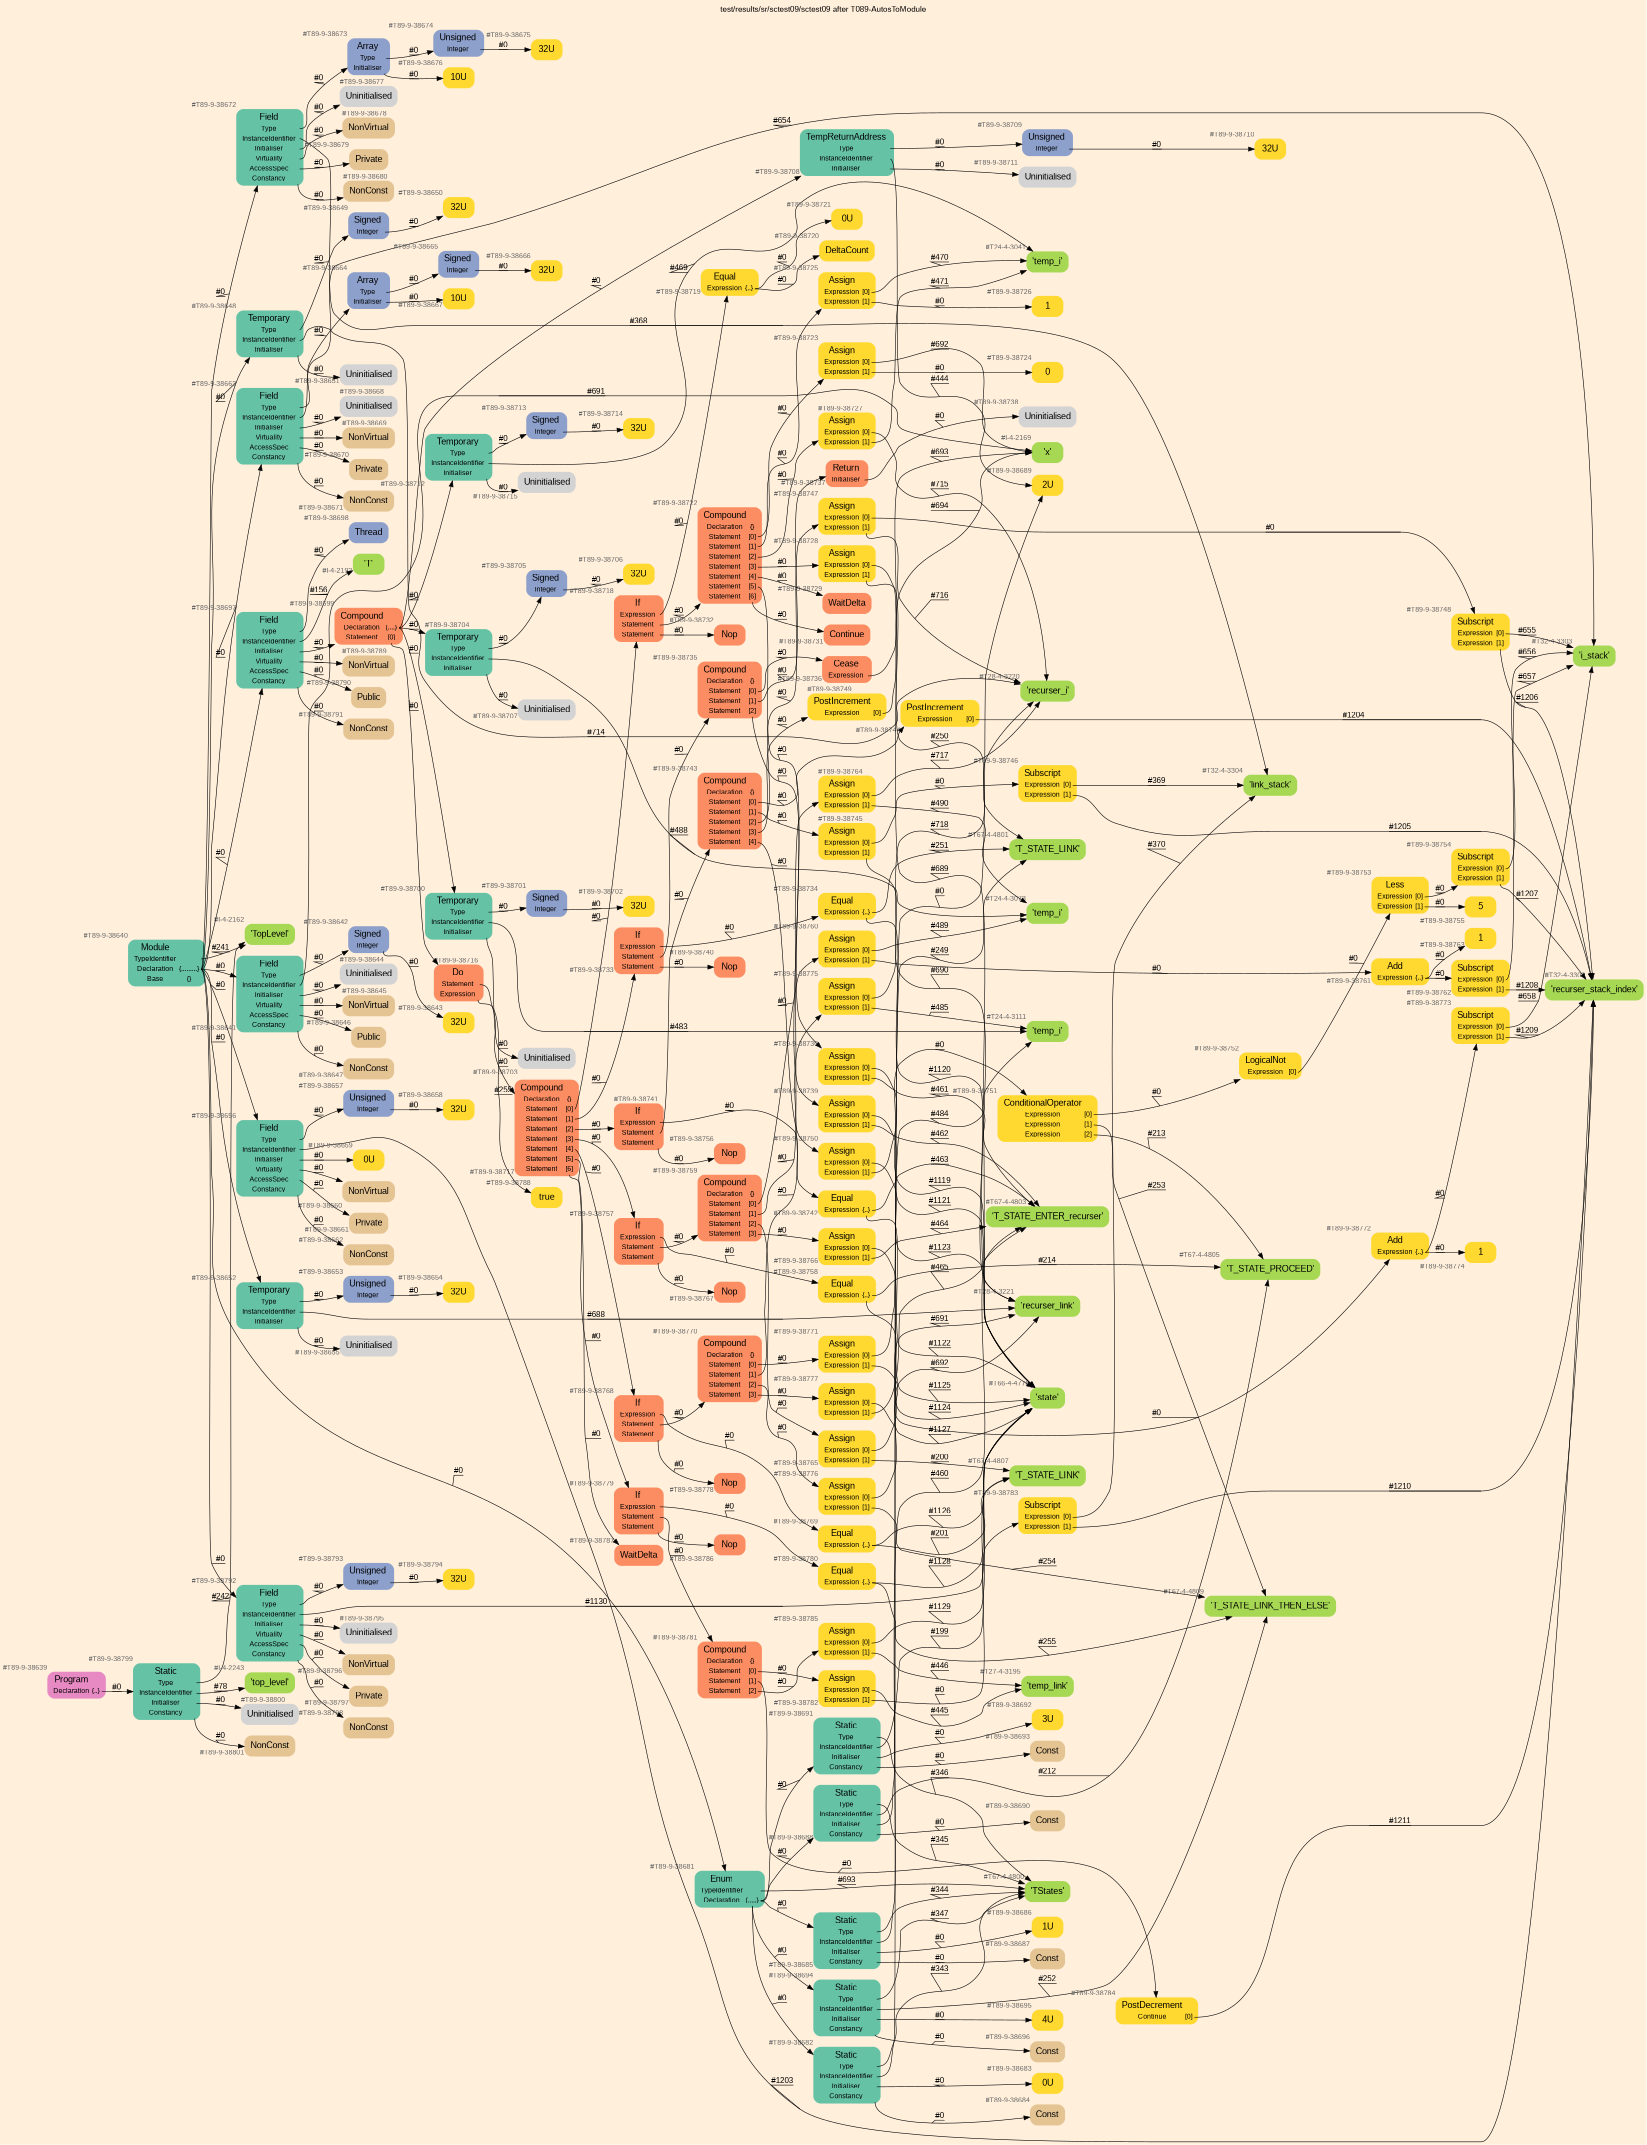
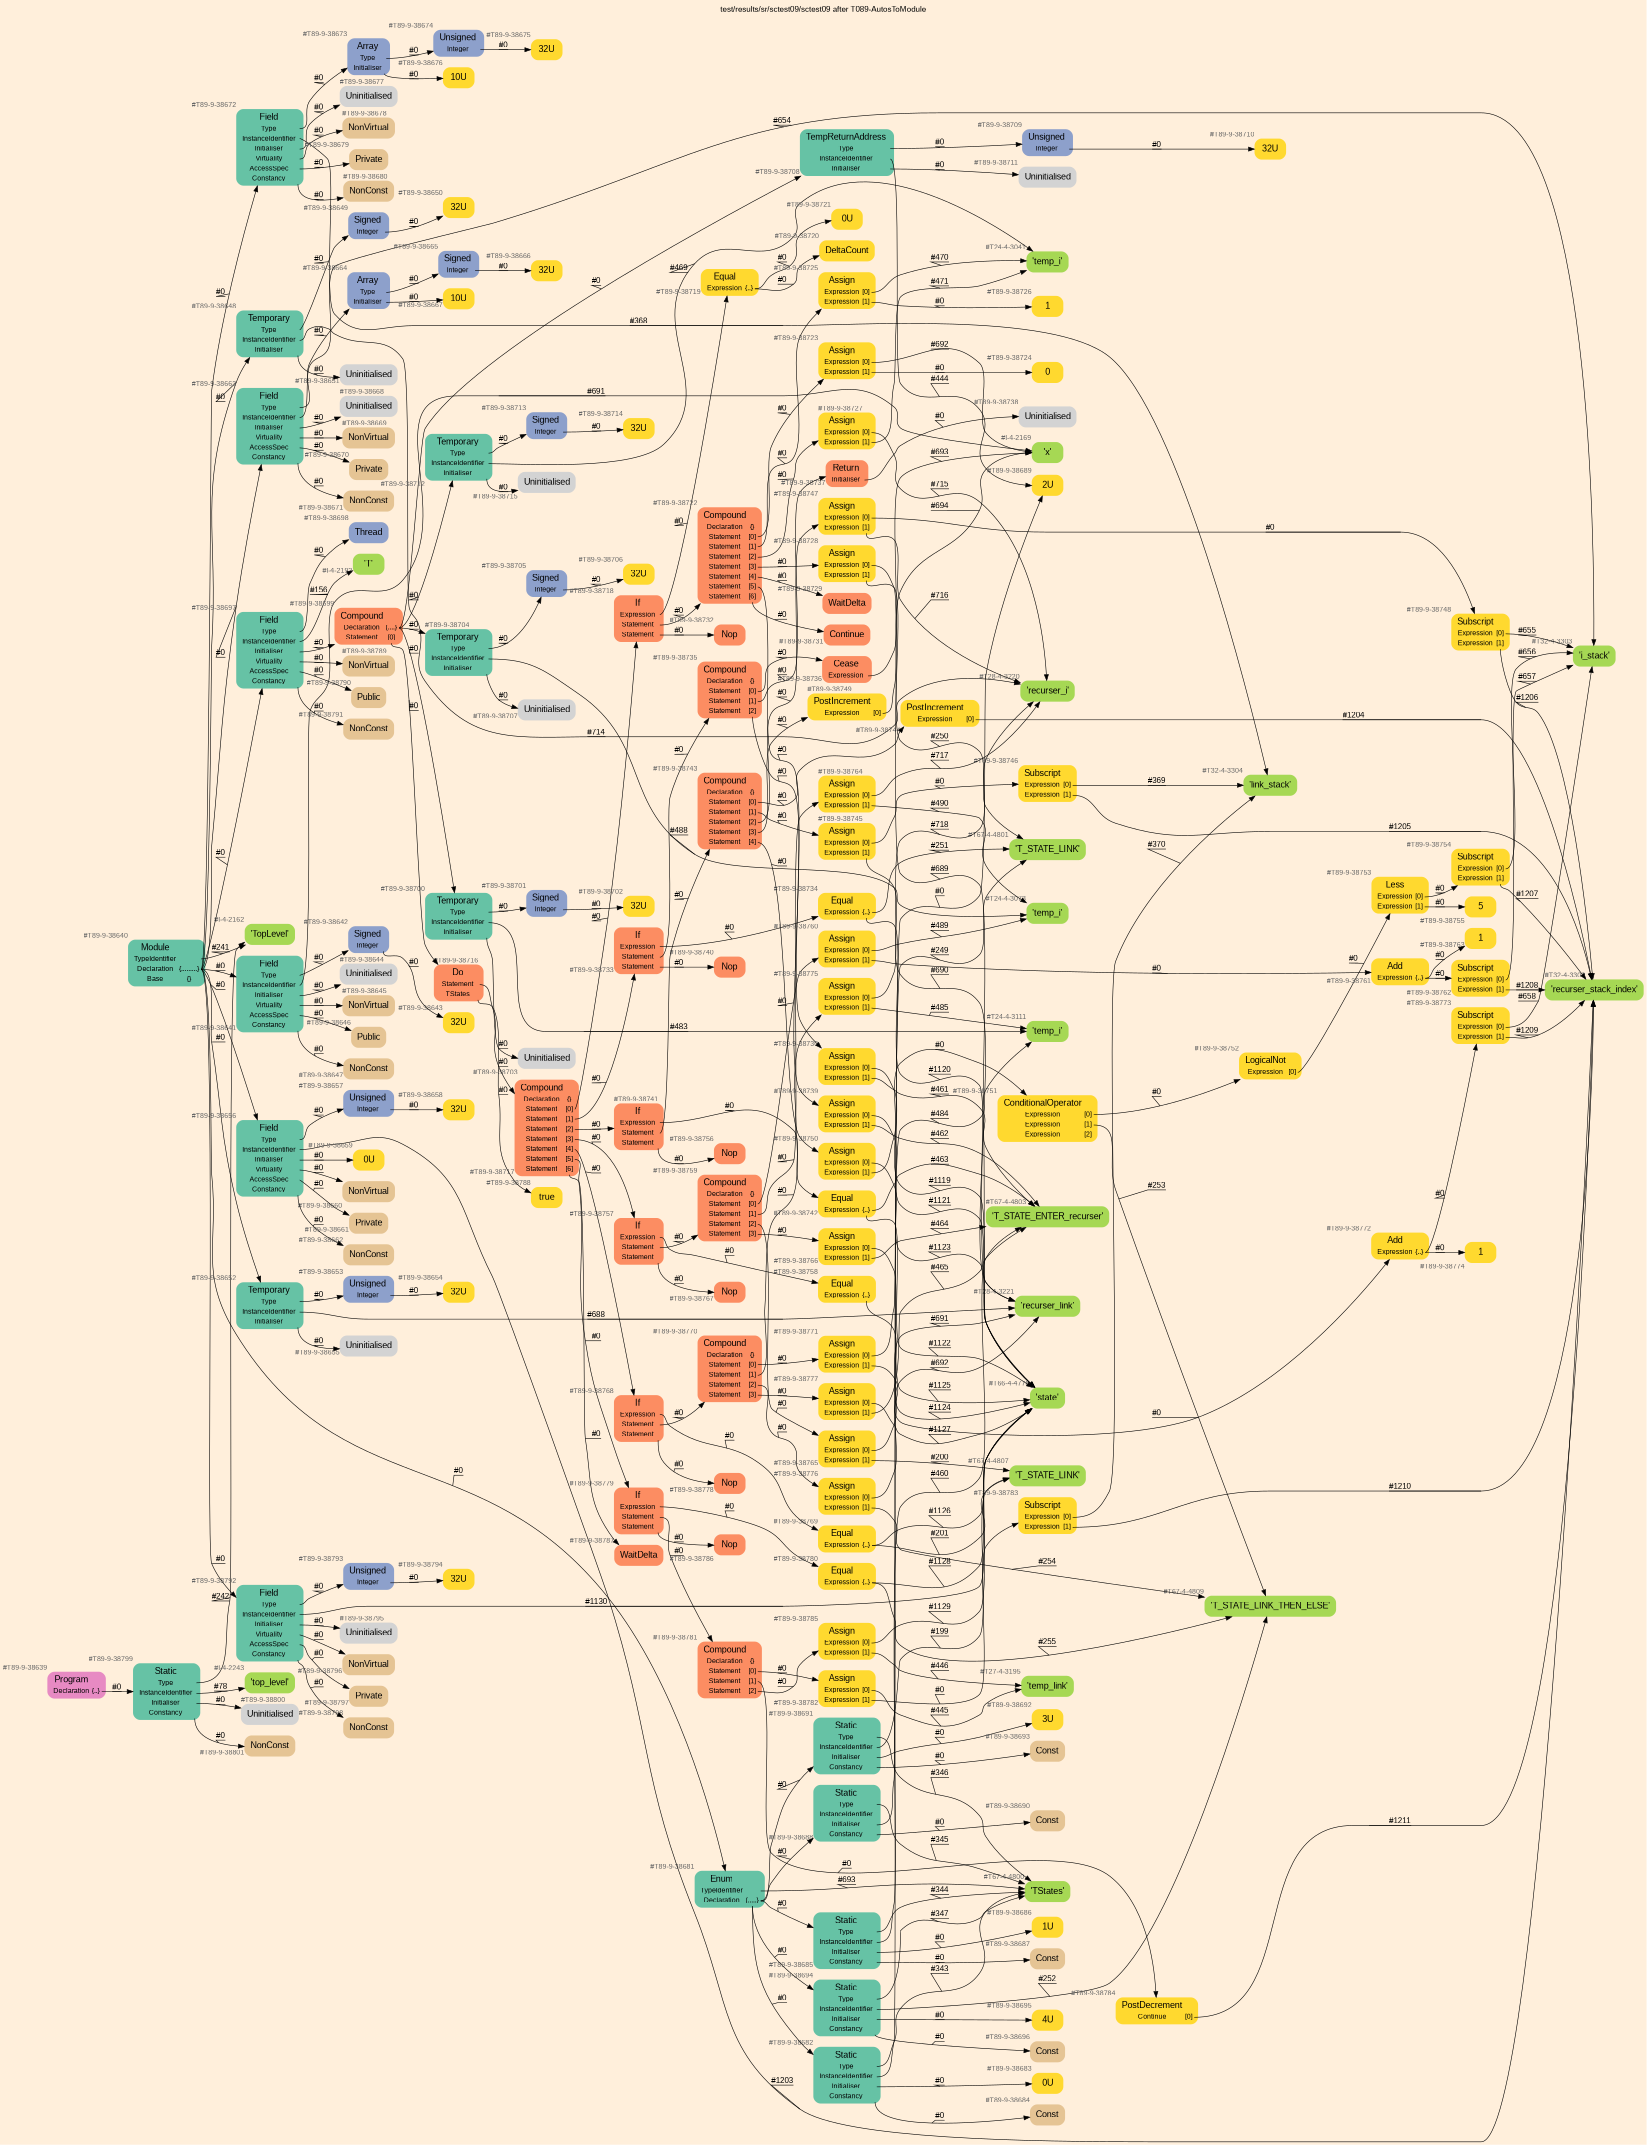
(458, 994) -> (458, 994)
(503, 1090) -> (503, 1090)
(1270, 1269) -> none
